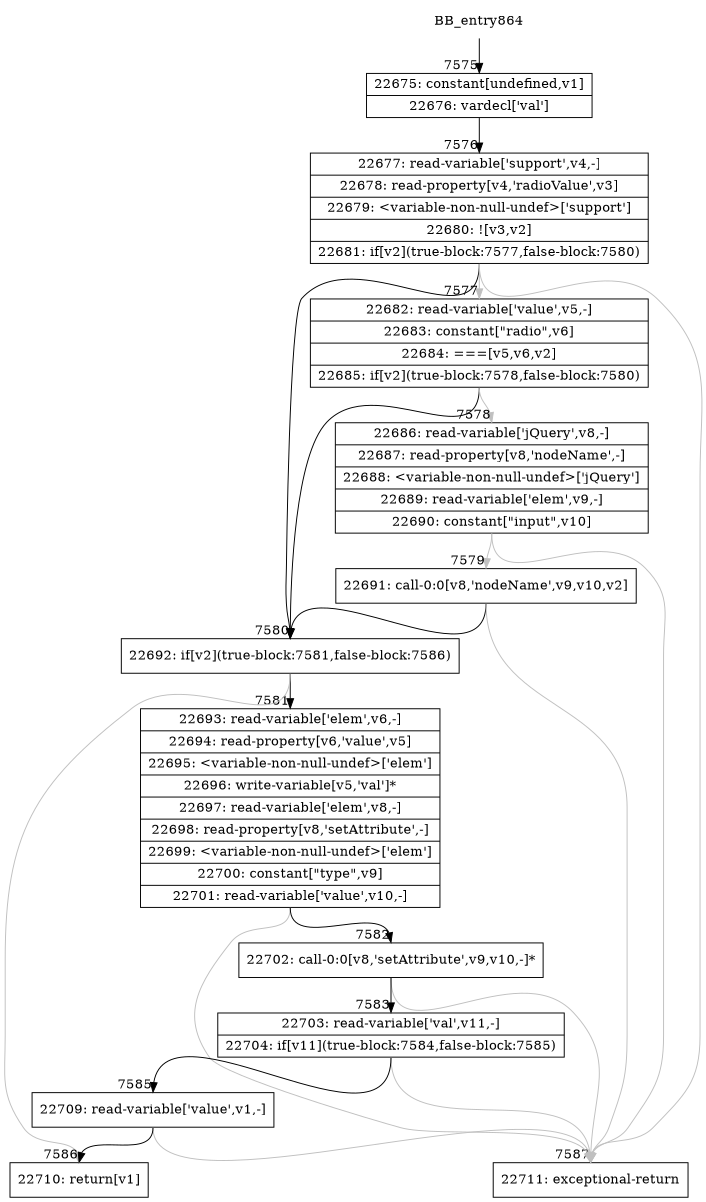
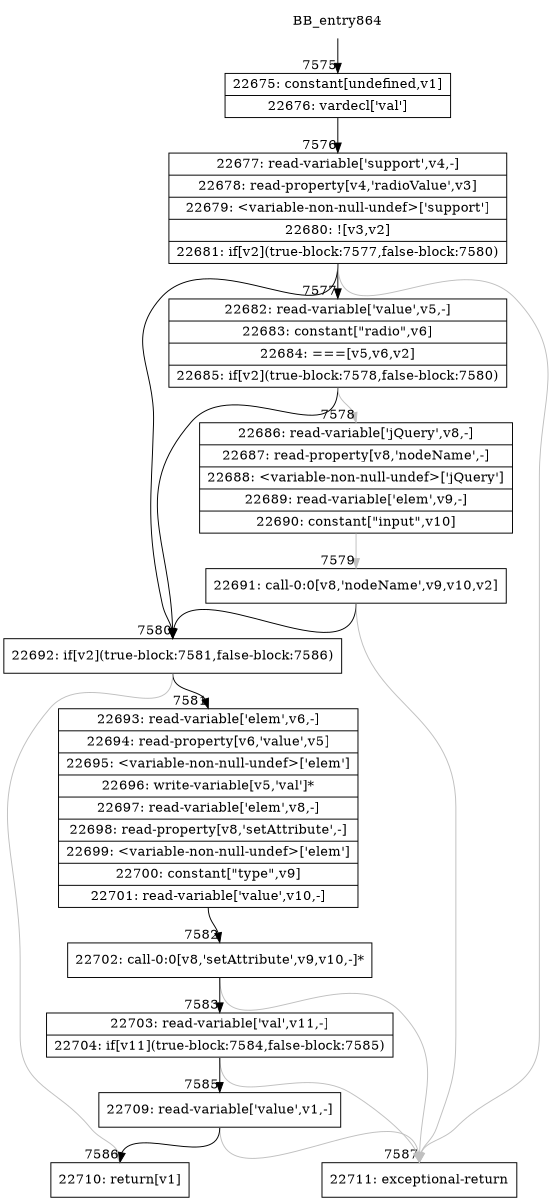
(479, 276) -> (338, 276)
(664, 783) -> none
(298, 1096) -> none
